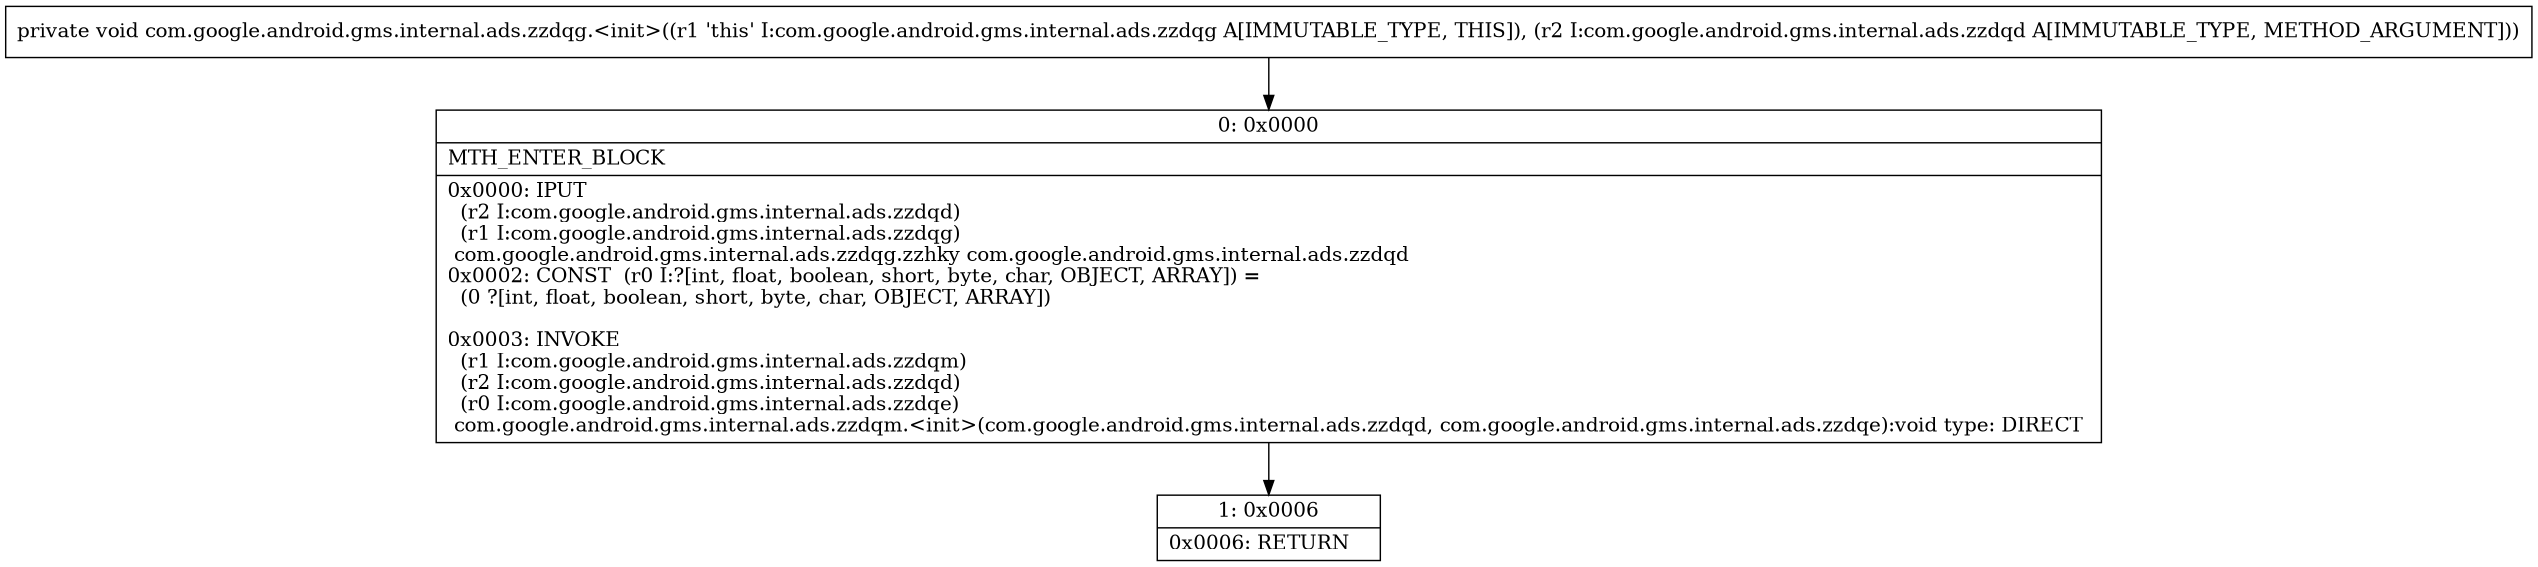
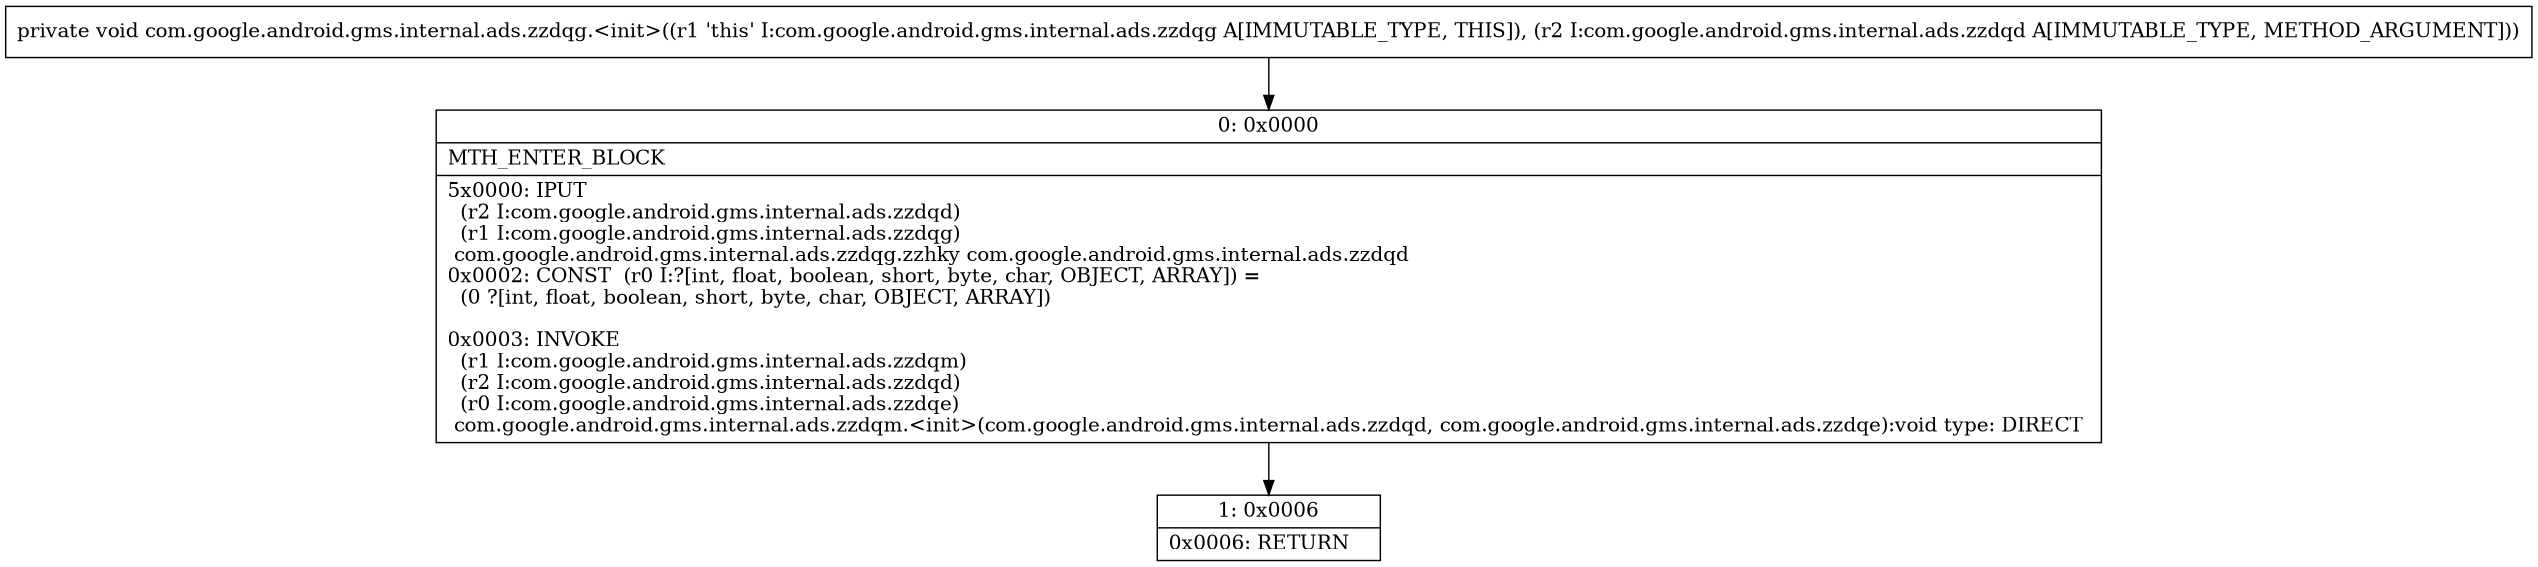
(524, 191) -> (524, 191)
